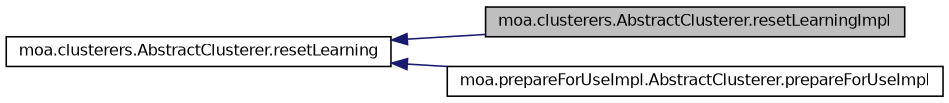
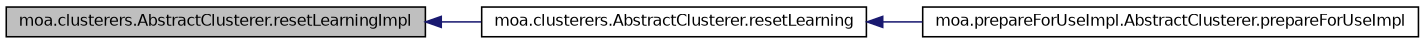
(447, 37) -> (461, 22)
